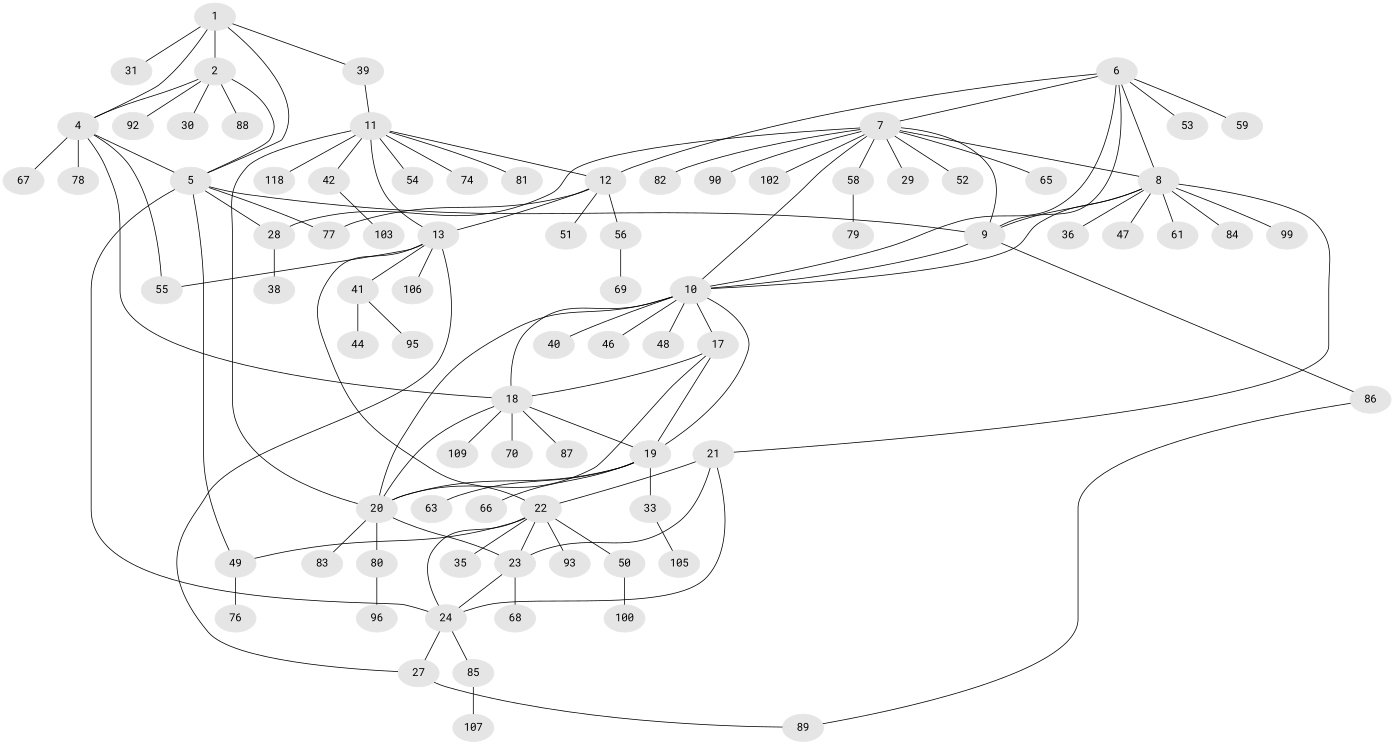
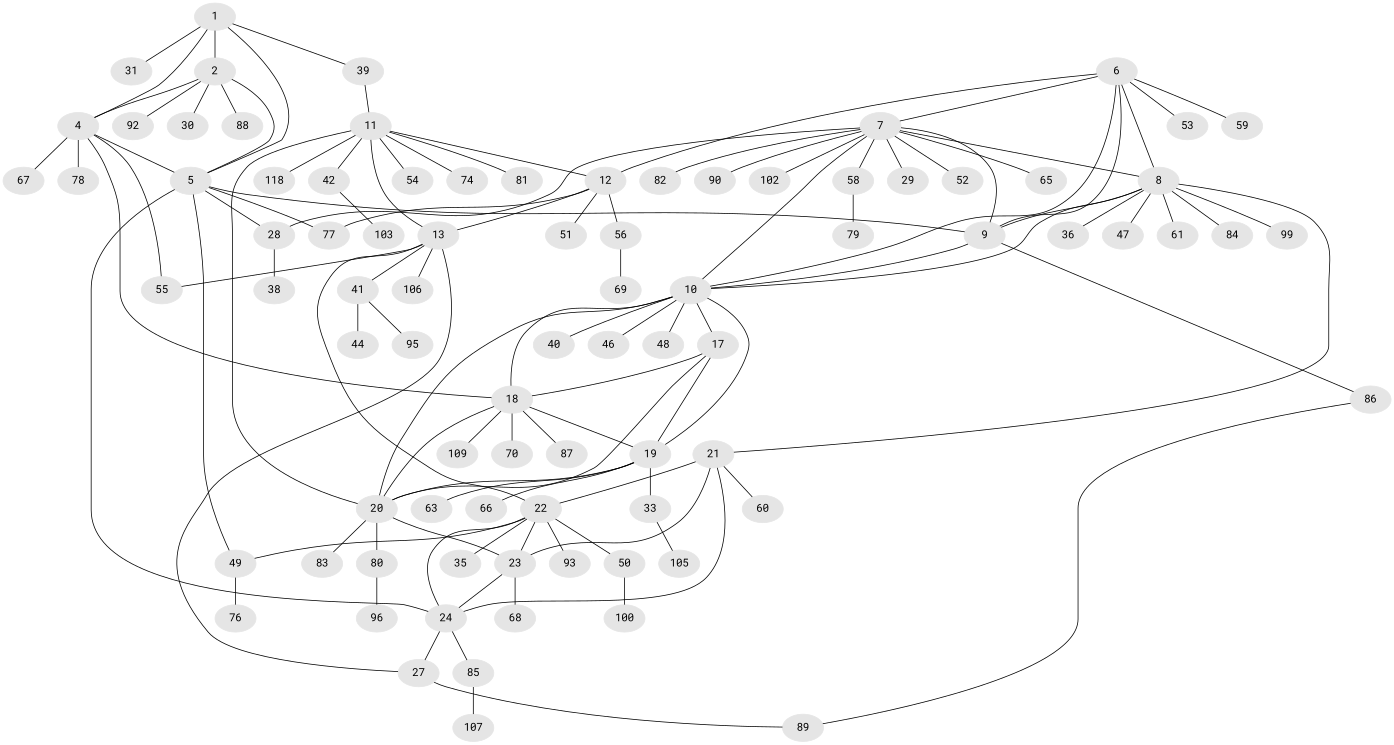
none -> (763, 509)
